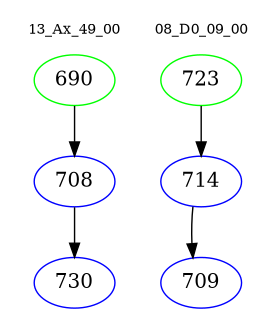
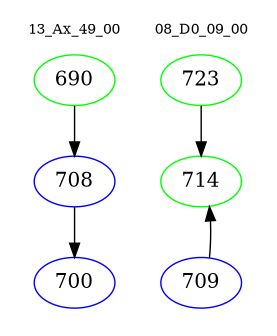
(201, 181) -> (201, 181)
(192, 225) -> (211, 239)
(75, 283) -> (75, 283)
